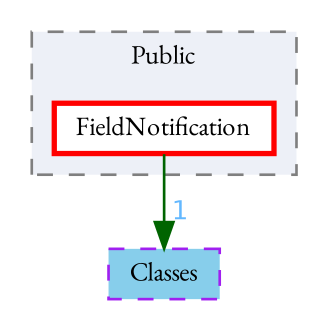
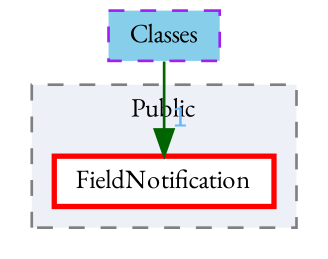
(164, 191) -> (164, 102)
